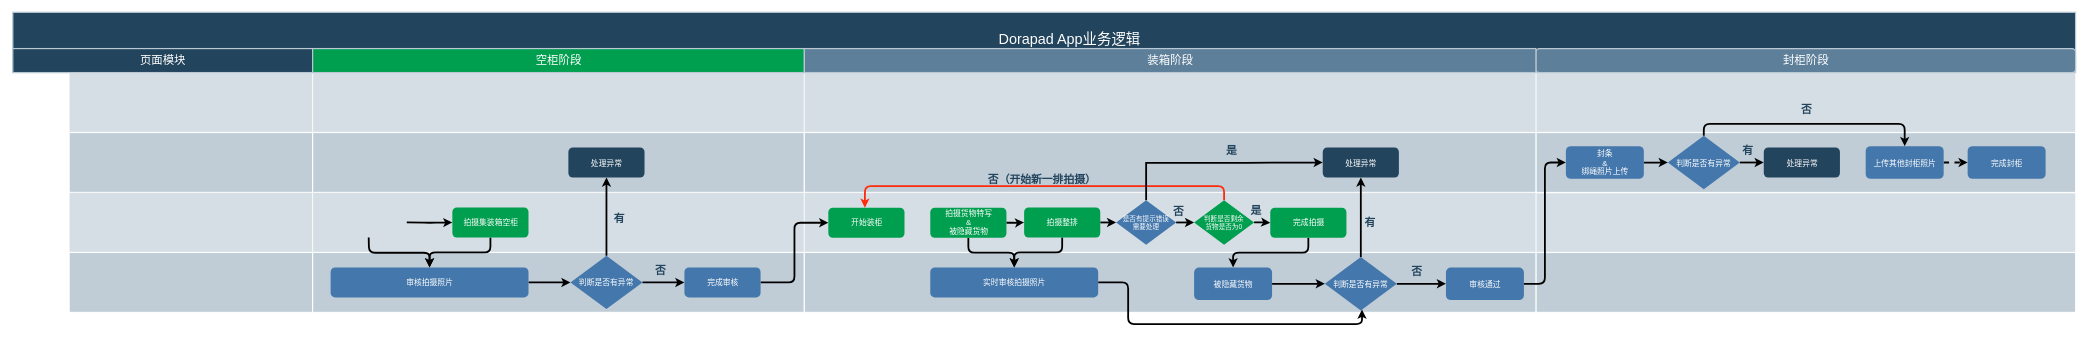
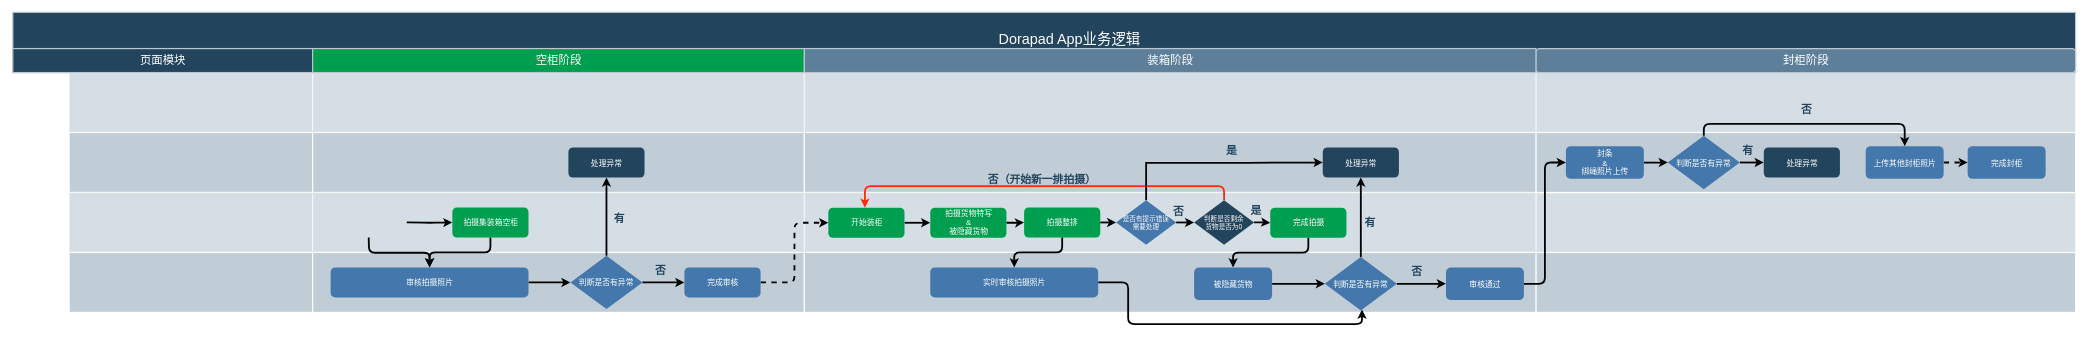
none -> (914, 223)
(1224, 223) -> (1224, 223)
(984, 253) -> none
(794, 254) -> (794, 254)
